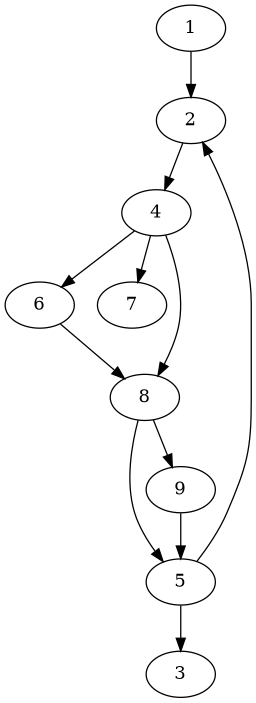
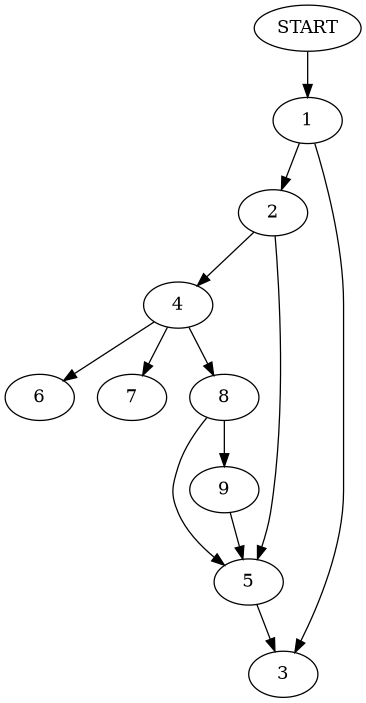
none -> (308, 28)
(87, 347) -> none
(251, 360) -> (280, 392)
none -> (344, 394)
